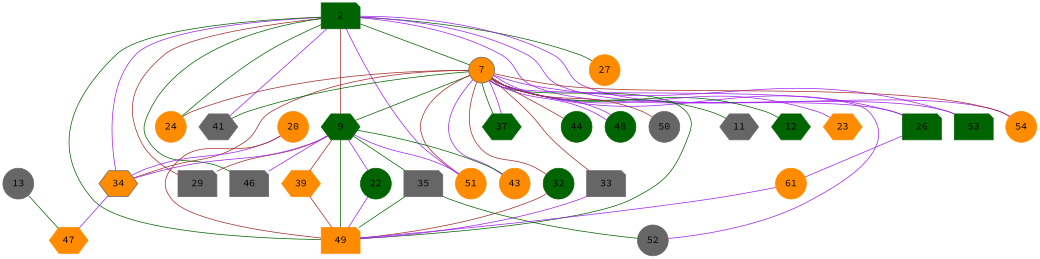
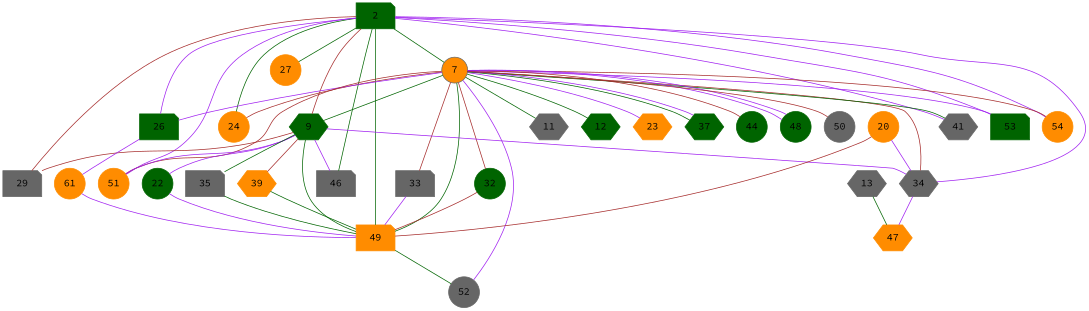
(18, 184) -> (867, 184)
(118, 184) -> (919, 184)
(515, 184) -> none
(321, 212) -> (313, 211)
(548, 225) -> (423, 267)
